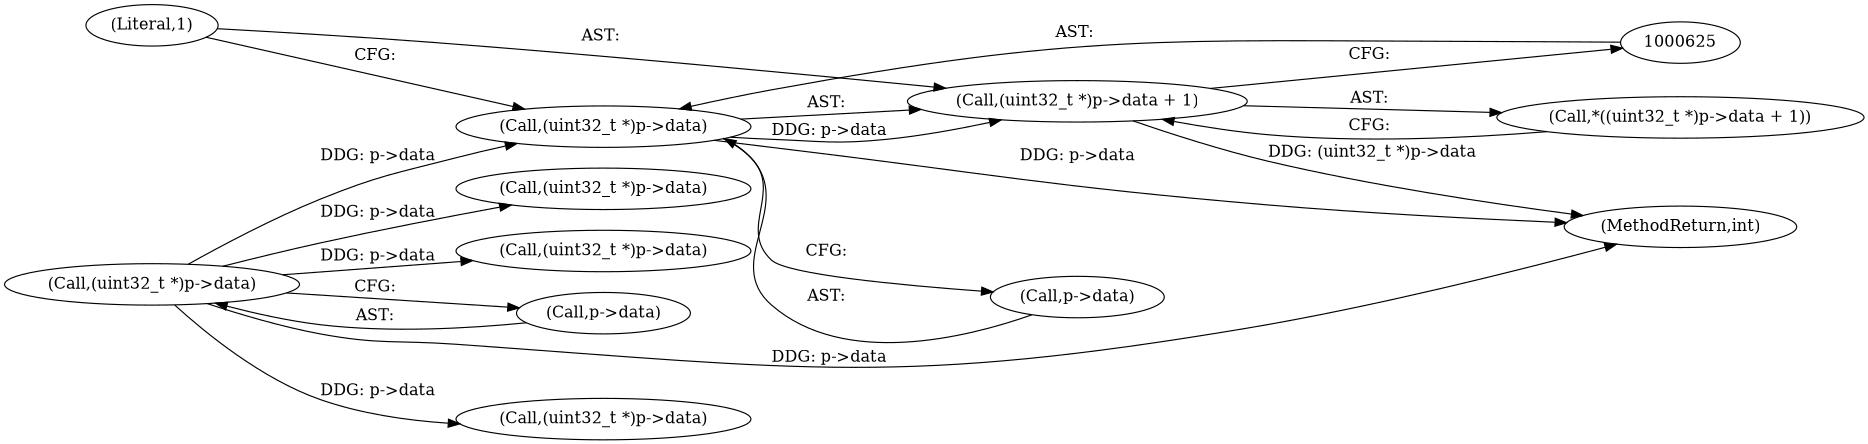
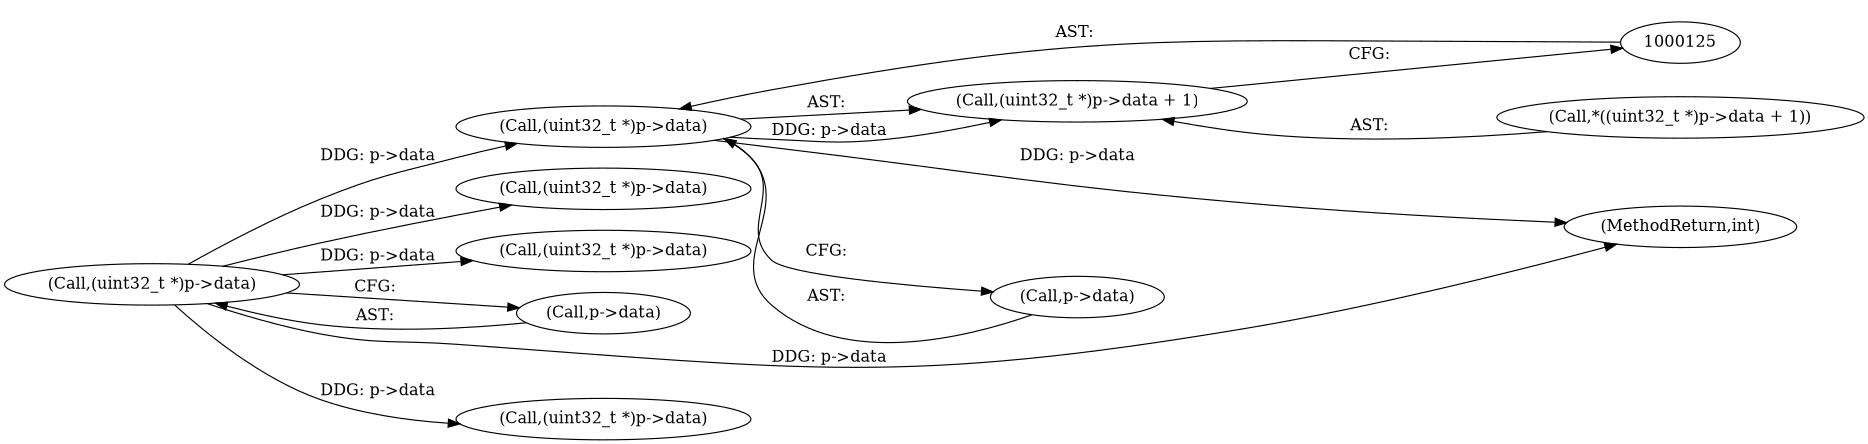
(152, 25) -> none
(1680, 43) -> (1680, 43)
(1367, 109) -> none
(1372, 126) -> (1372, 126)
(1350, 179) -> none
